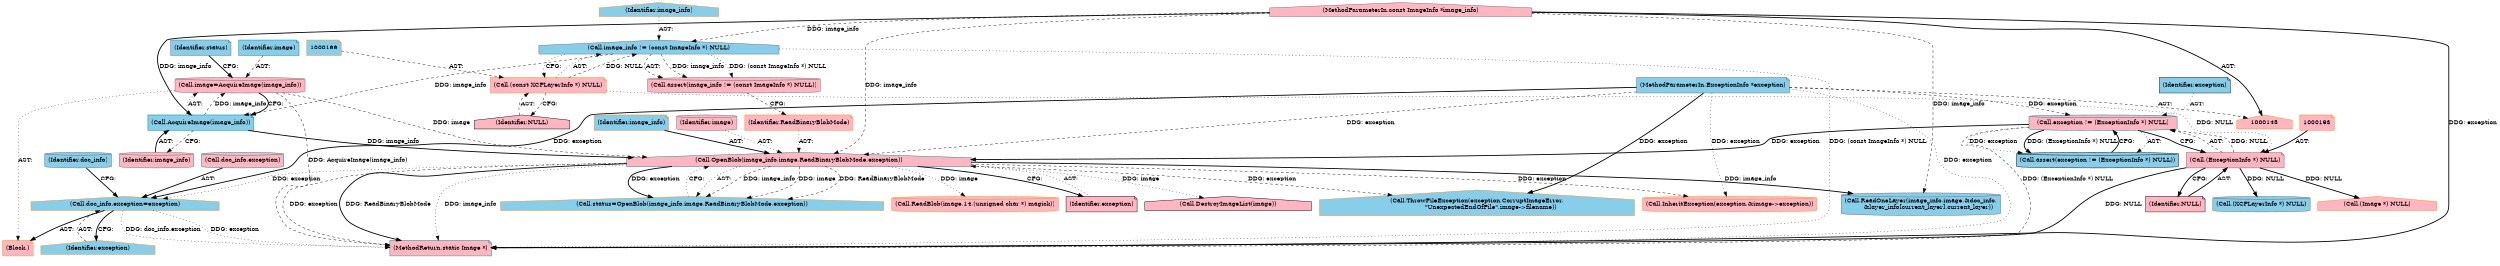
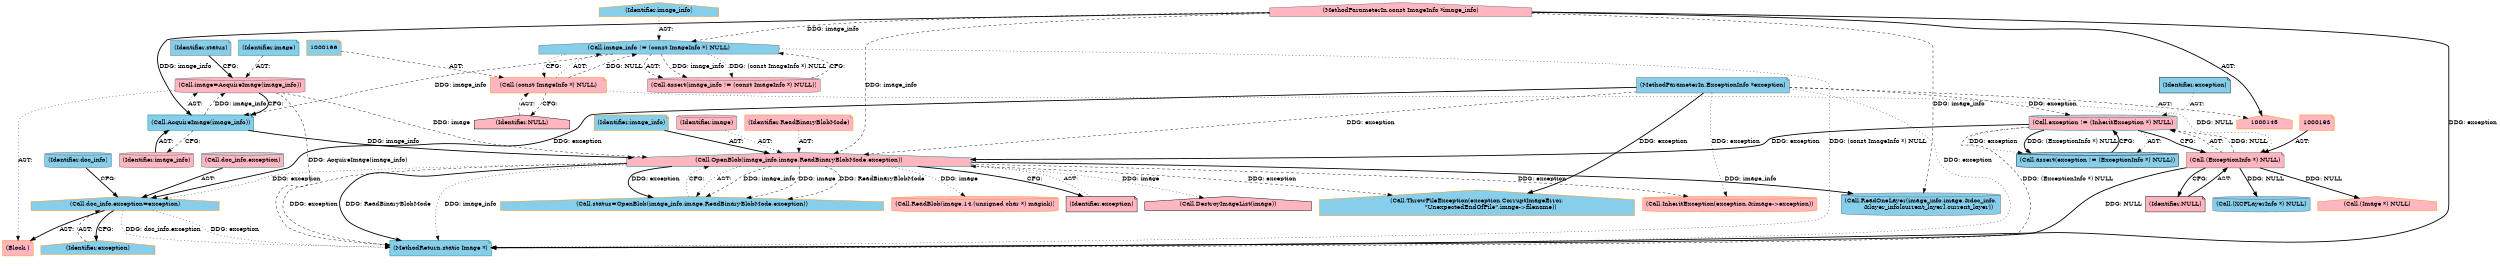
(548, 85) -> (548, 85)
(765, 103) -> (819, 59)
(2103, 123) -> (2103, 123)
(441, 248) -> (441, 248)
